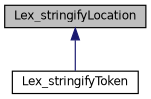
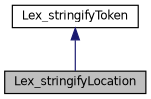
(75, 56) -> (75, 56)
